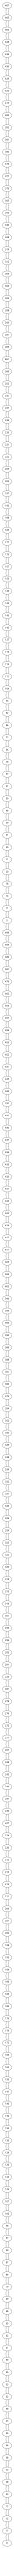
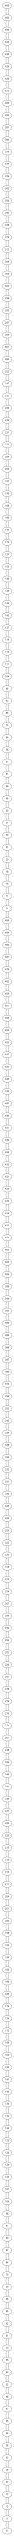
(7, 6) -> none
